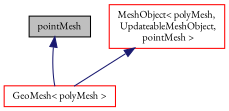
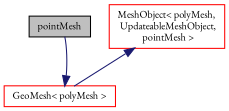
(53, 67) -> (67, 56)
